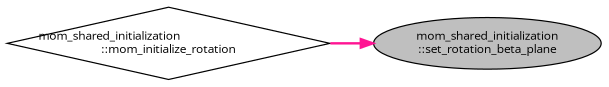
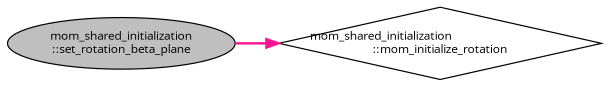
(346, 43) -> (251, 43)
